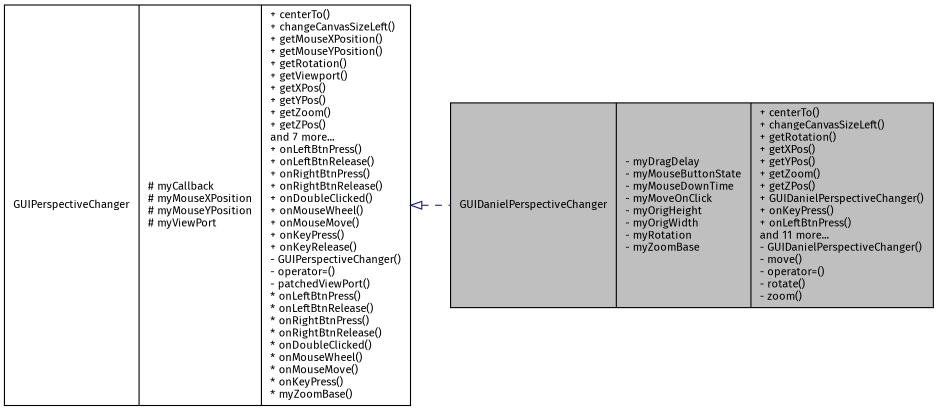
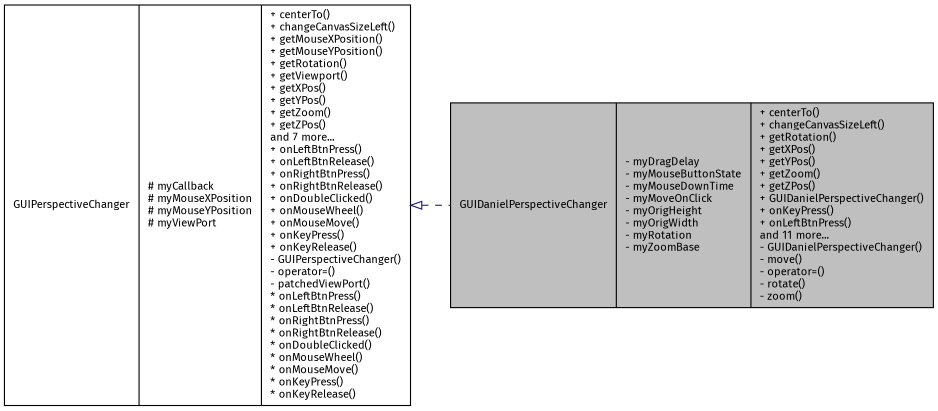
(311, 394) -> (313, 394)
